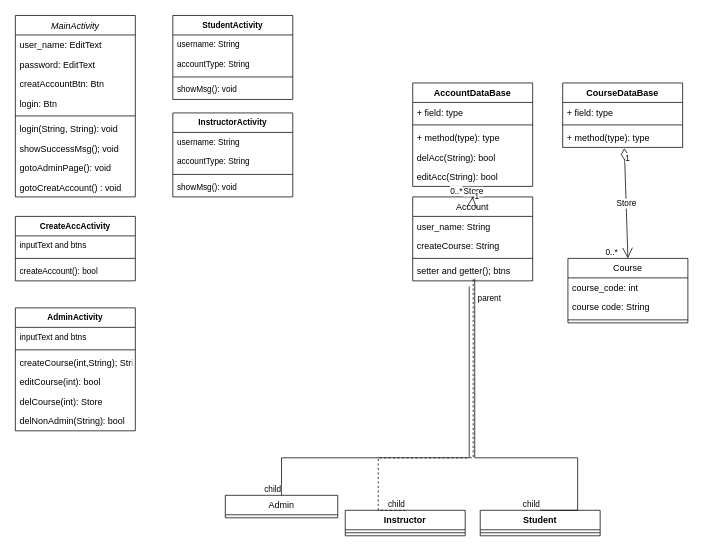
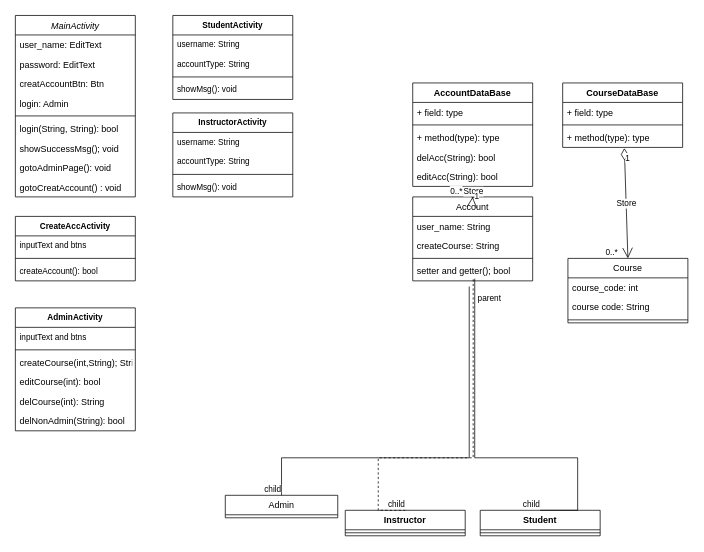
(40, 104) -> (44, 104)
(77, 129) -> (77, 129)
(475, 272) -> (474, 272)
(68, 402) -> (69, 402)
